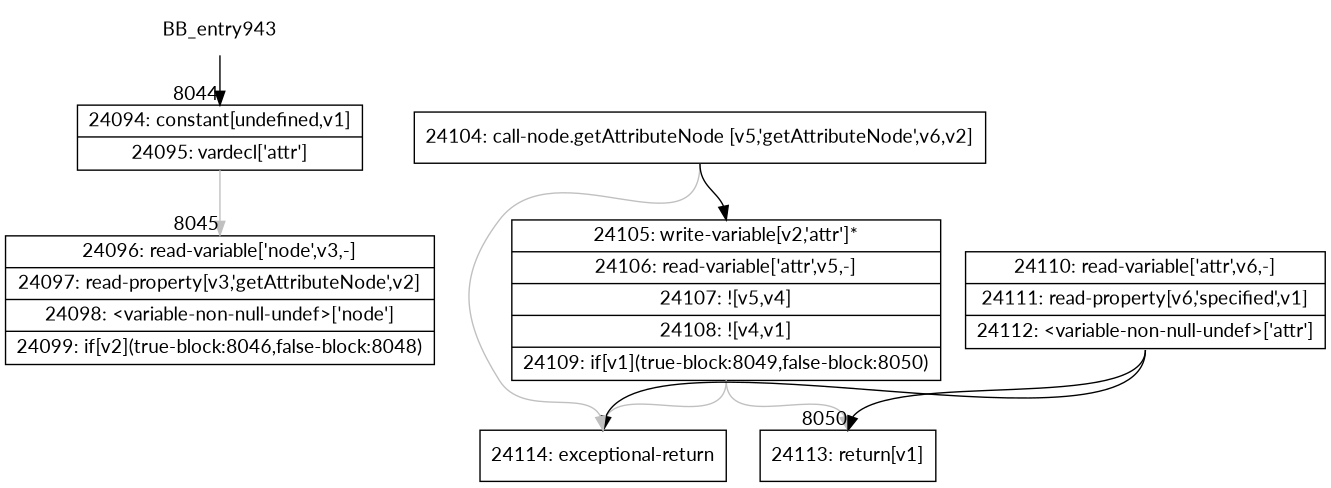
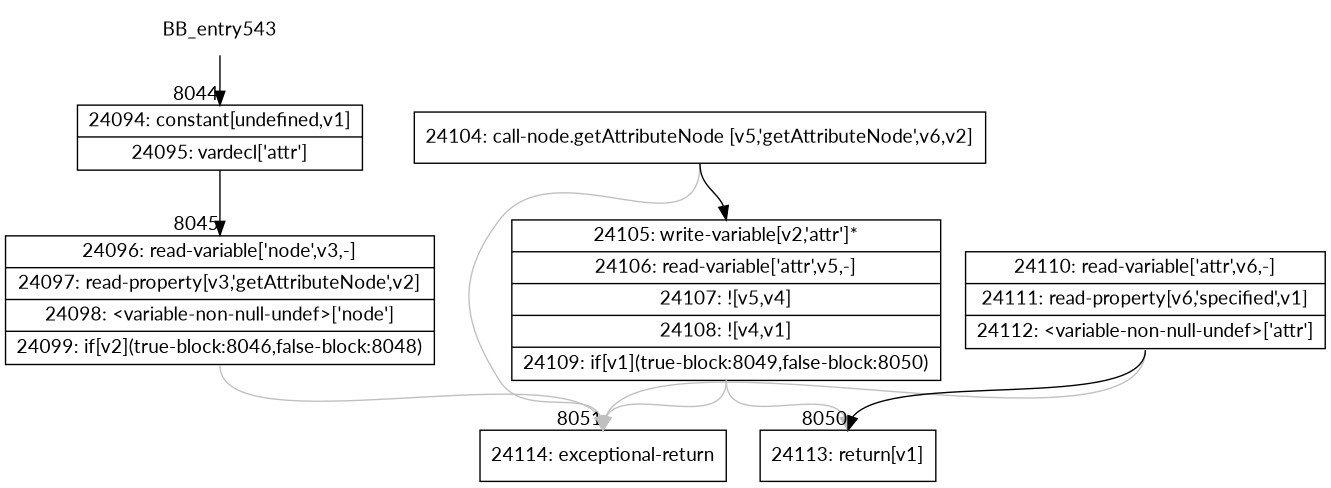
(220, 30) -> (220, 30)
(220, 196) -> (220, 196)
(881, 391) -> (881, 391)
none -> (405, 398)
